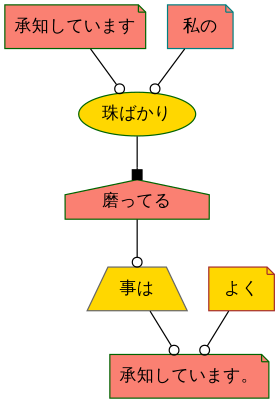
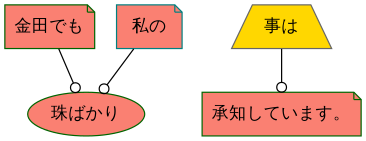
(75, 27) -> (50, 27)
(137, 114) -> (86, 114)
(137, 202) -> none
(242, 289) -> none
